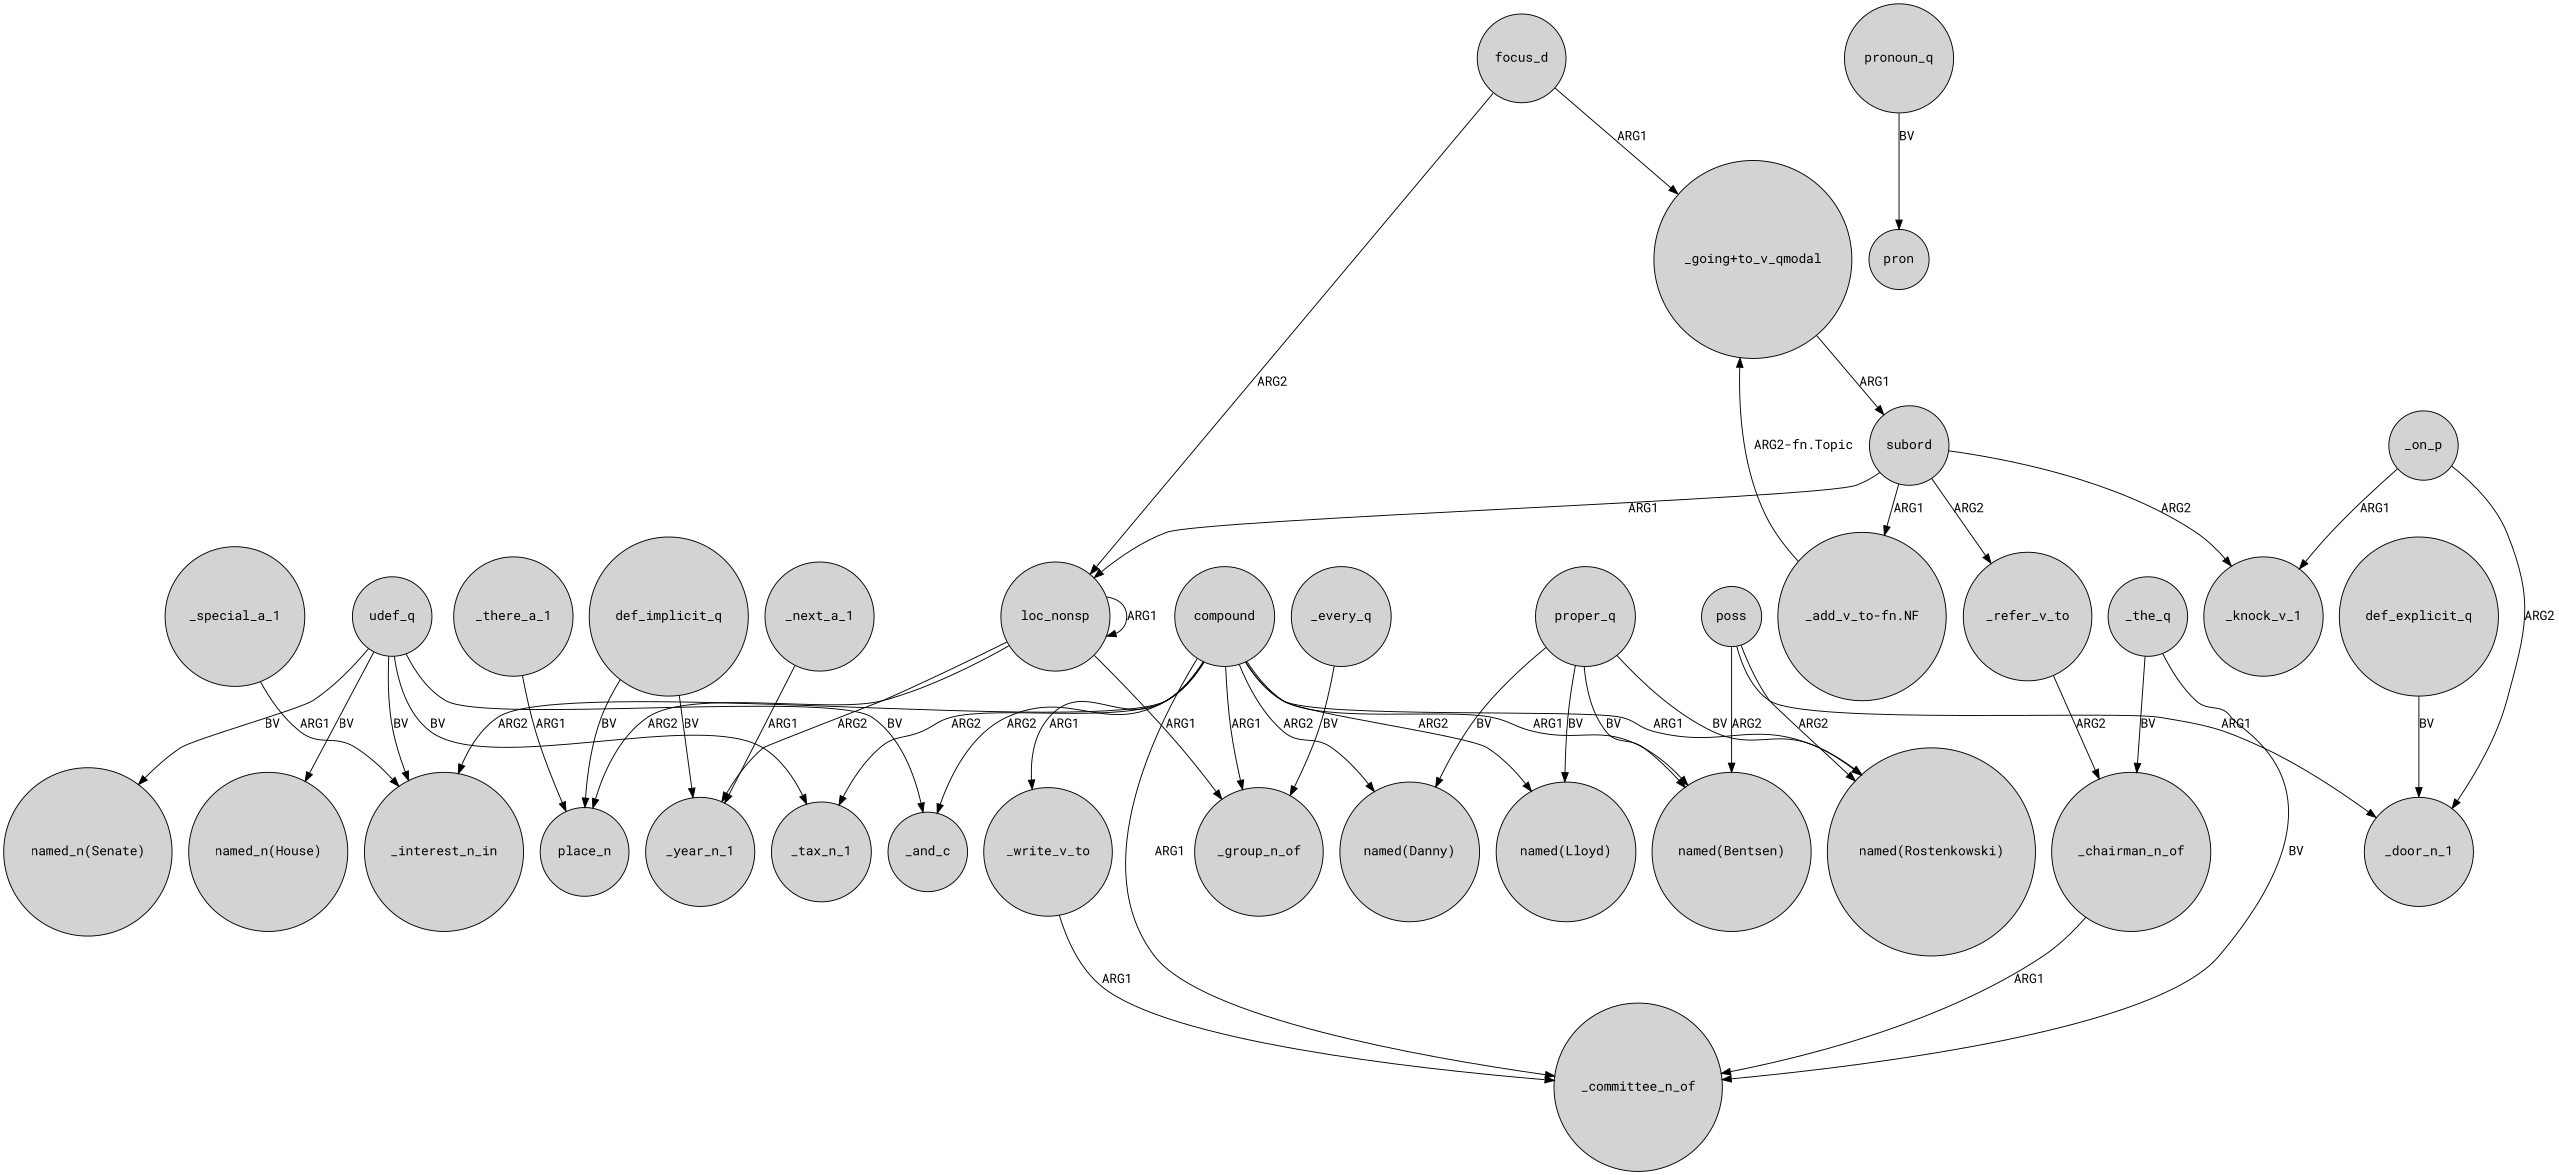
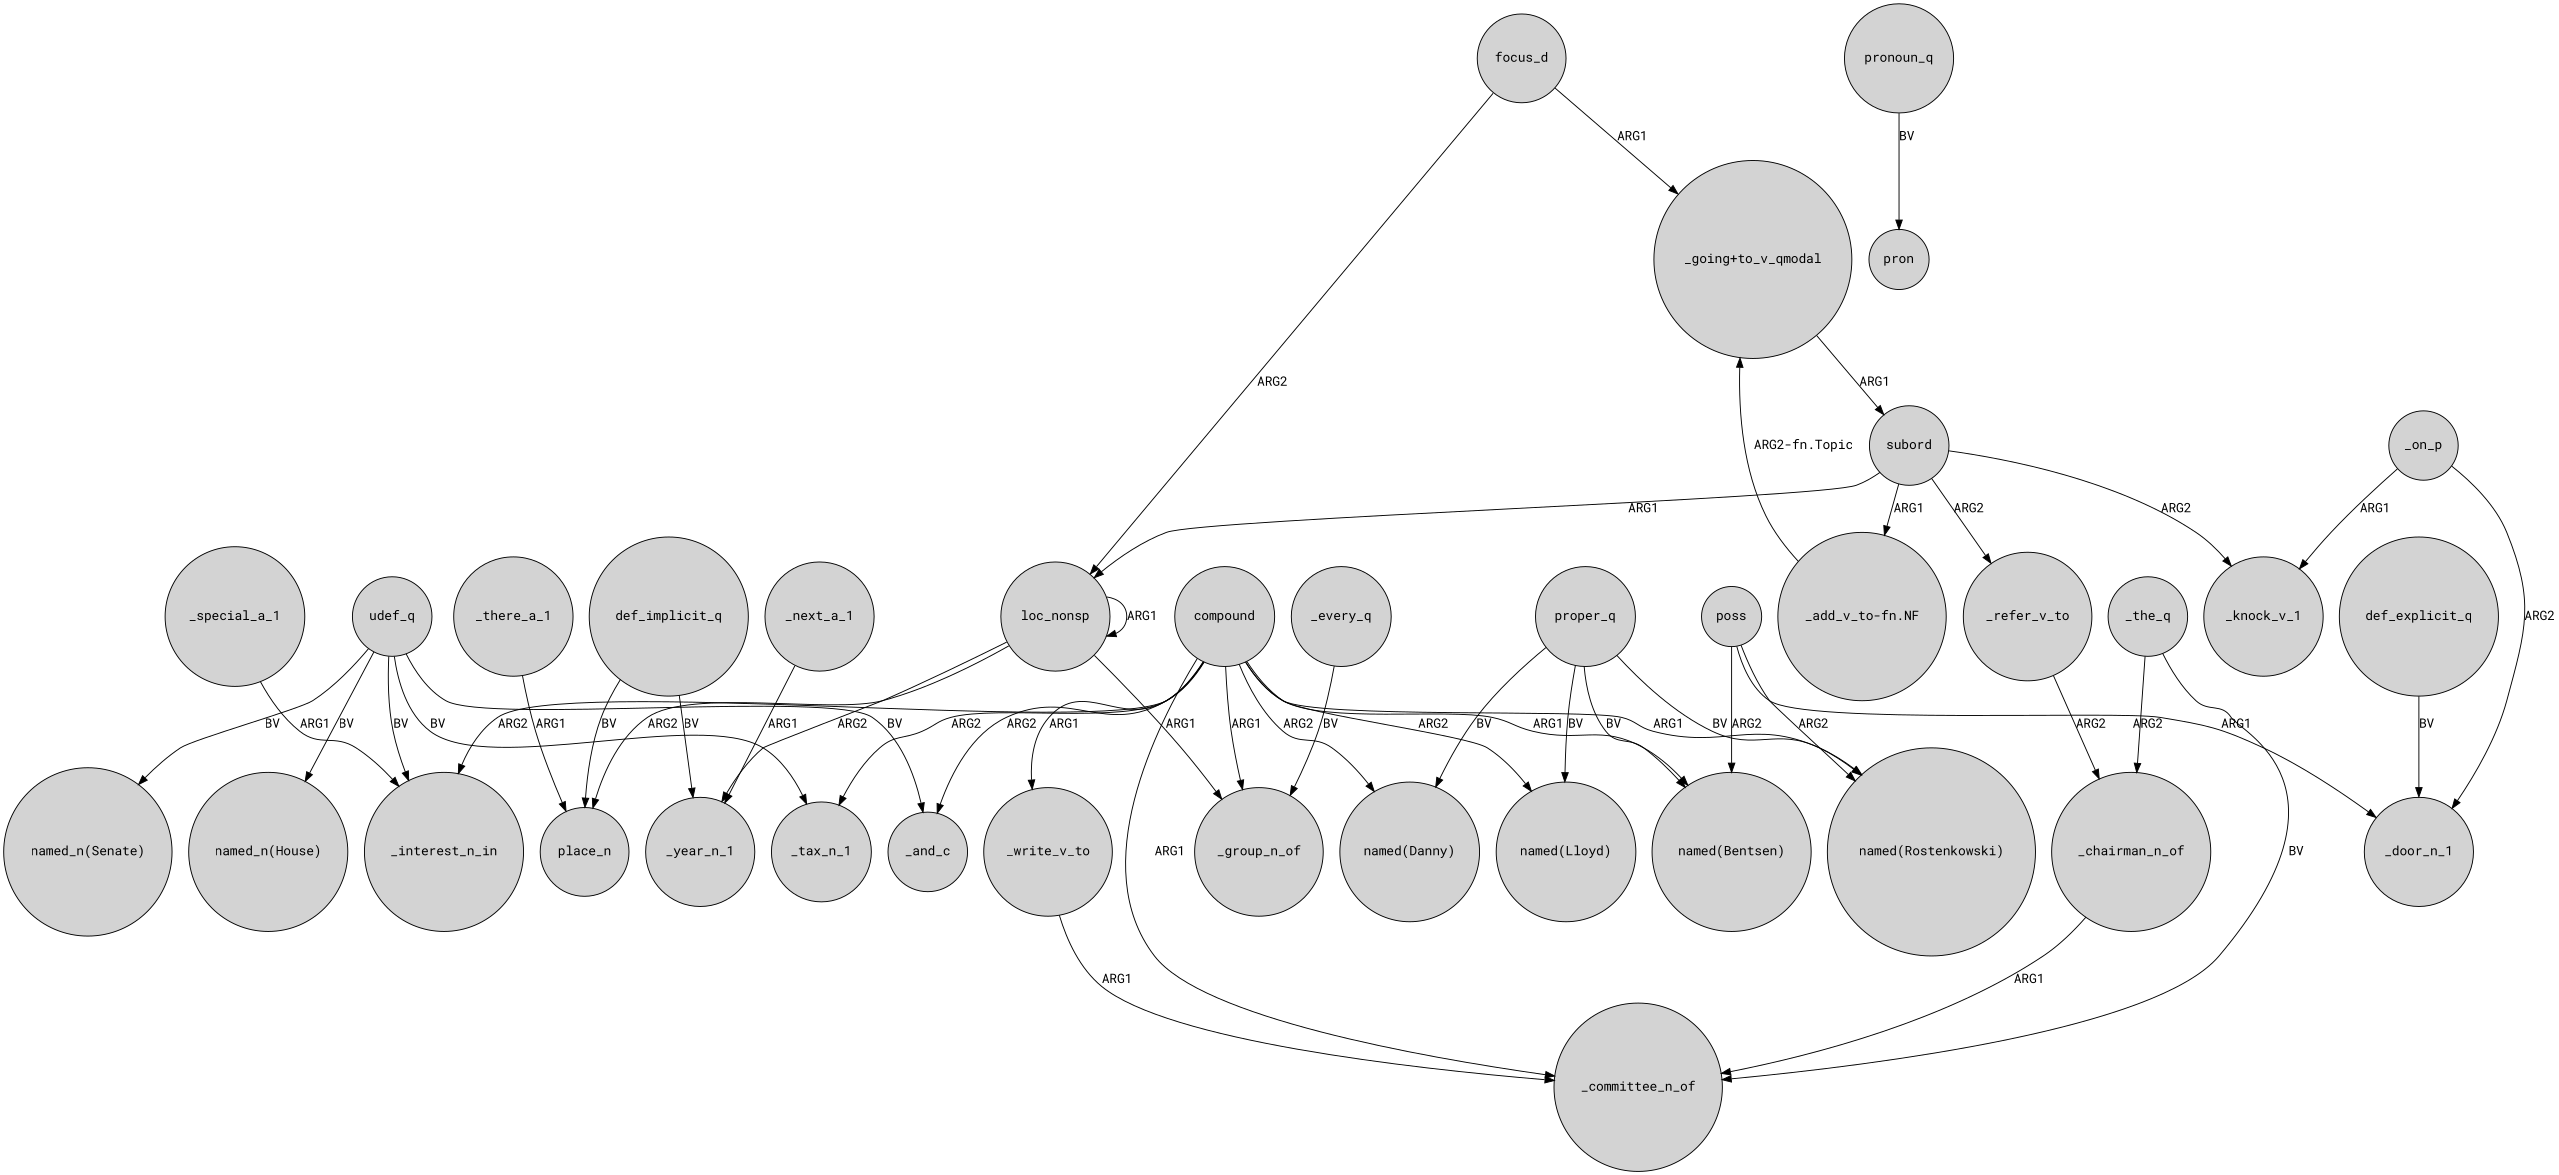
(2148, 724) -> (2148, 724)
